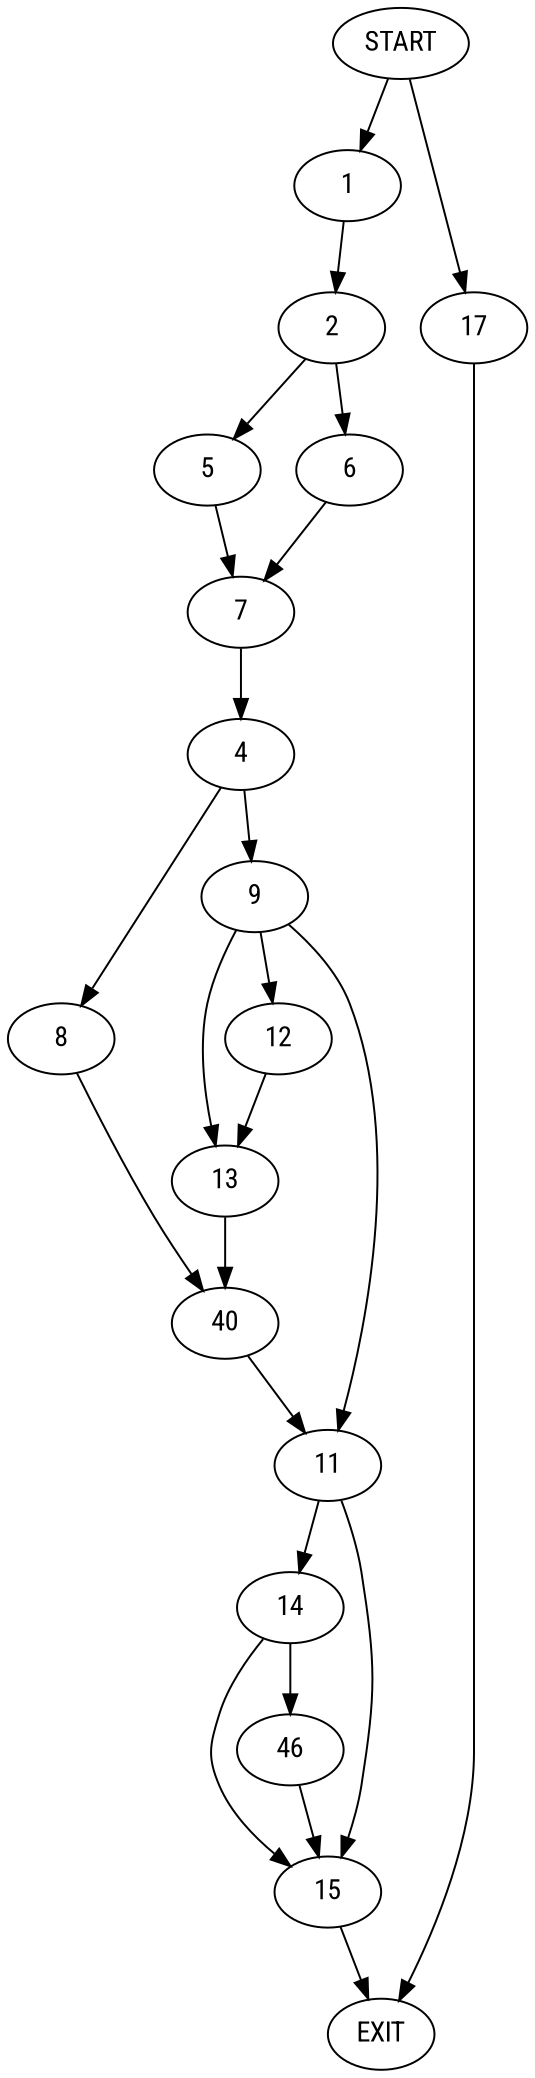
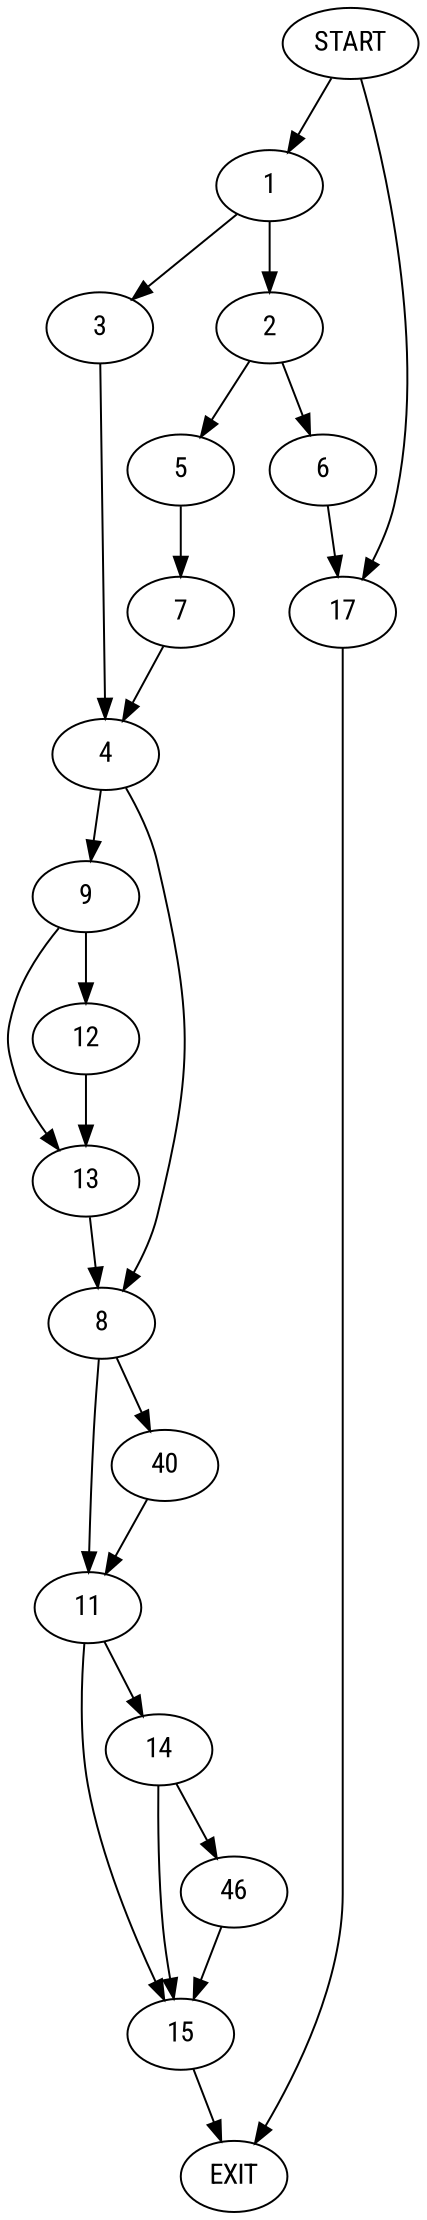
none -> (100, 328)
(301, 533) -> (331, 531)
(377, 1157) -> (93, 1455)
(225, 1242) -> (93, 1242)
